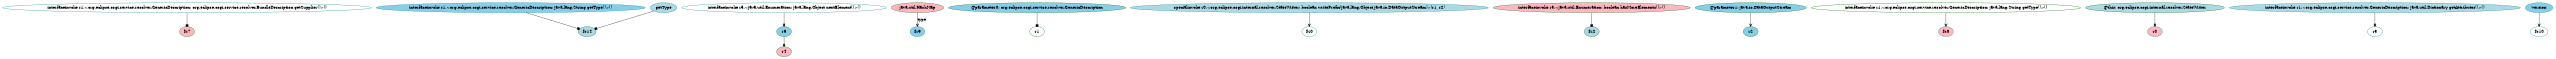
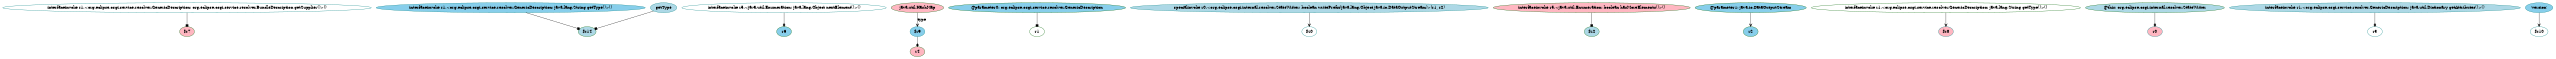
(784, 40) -> (917, 40)
